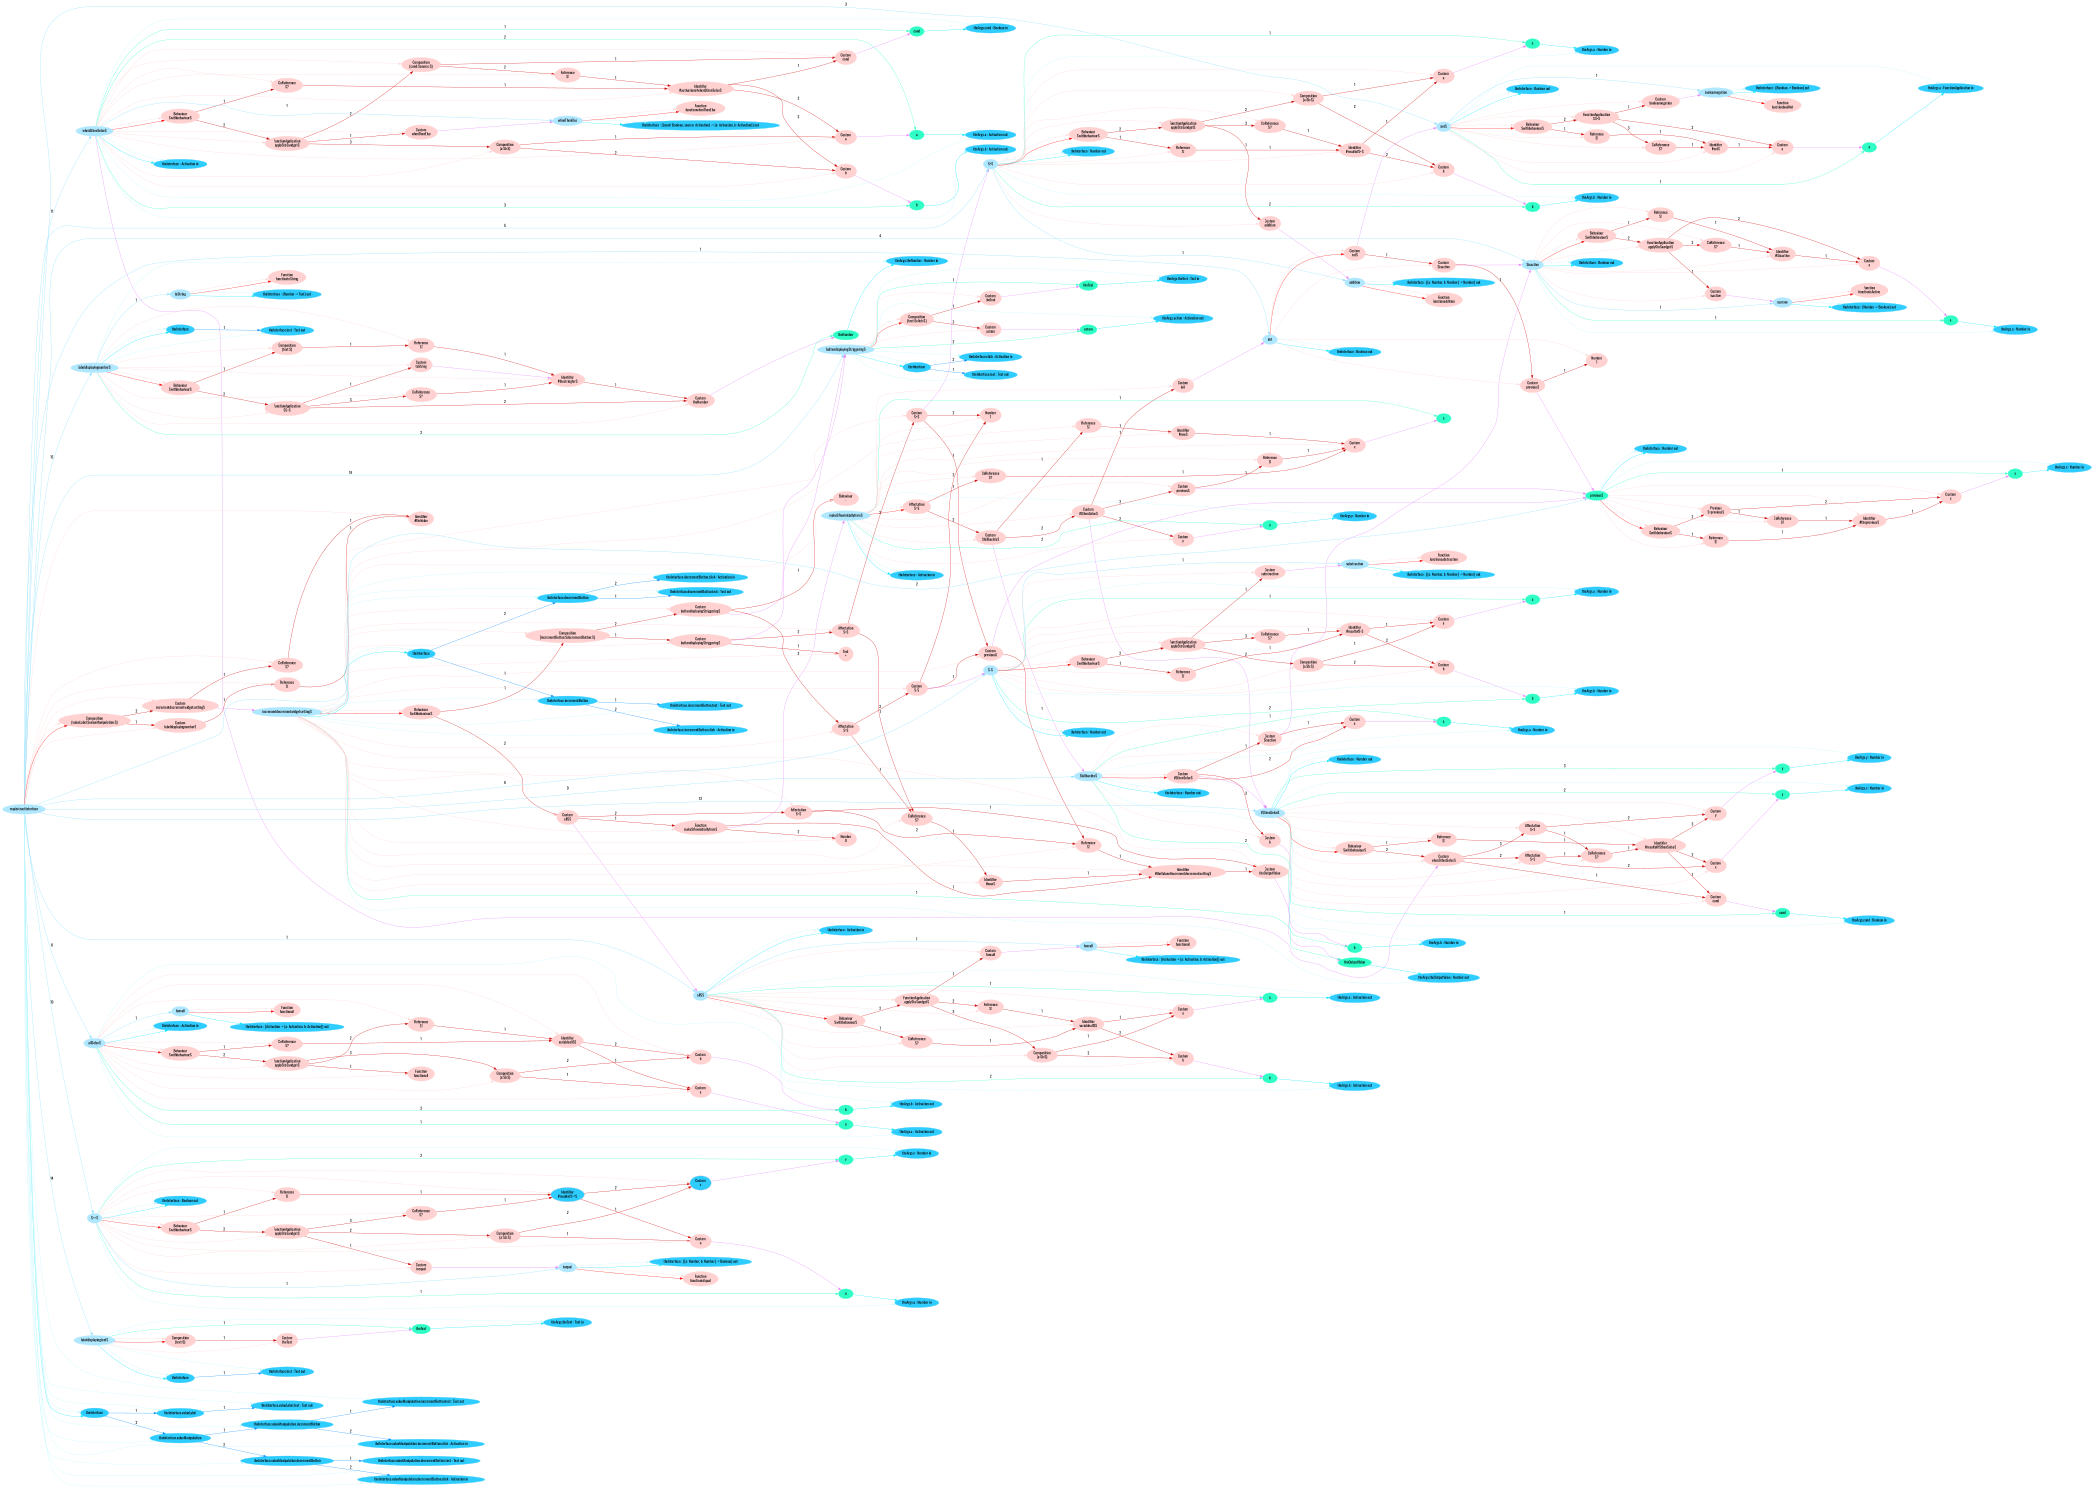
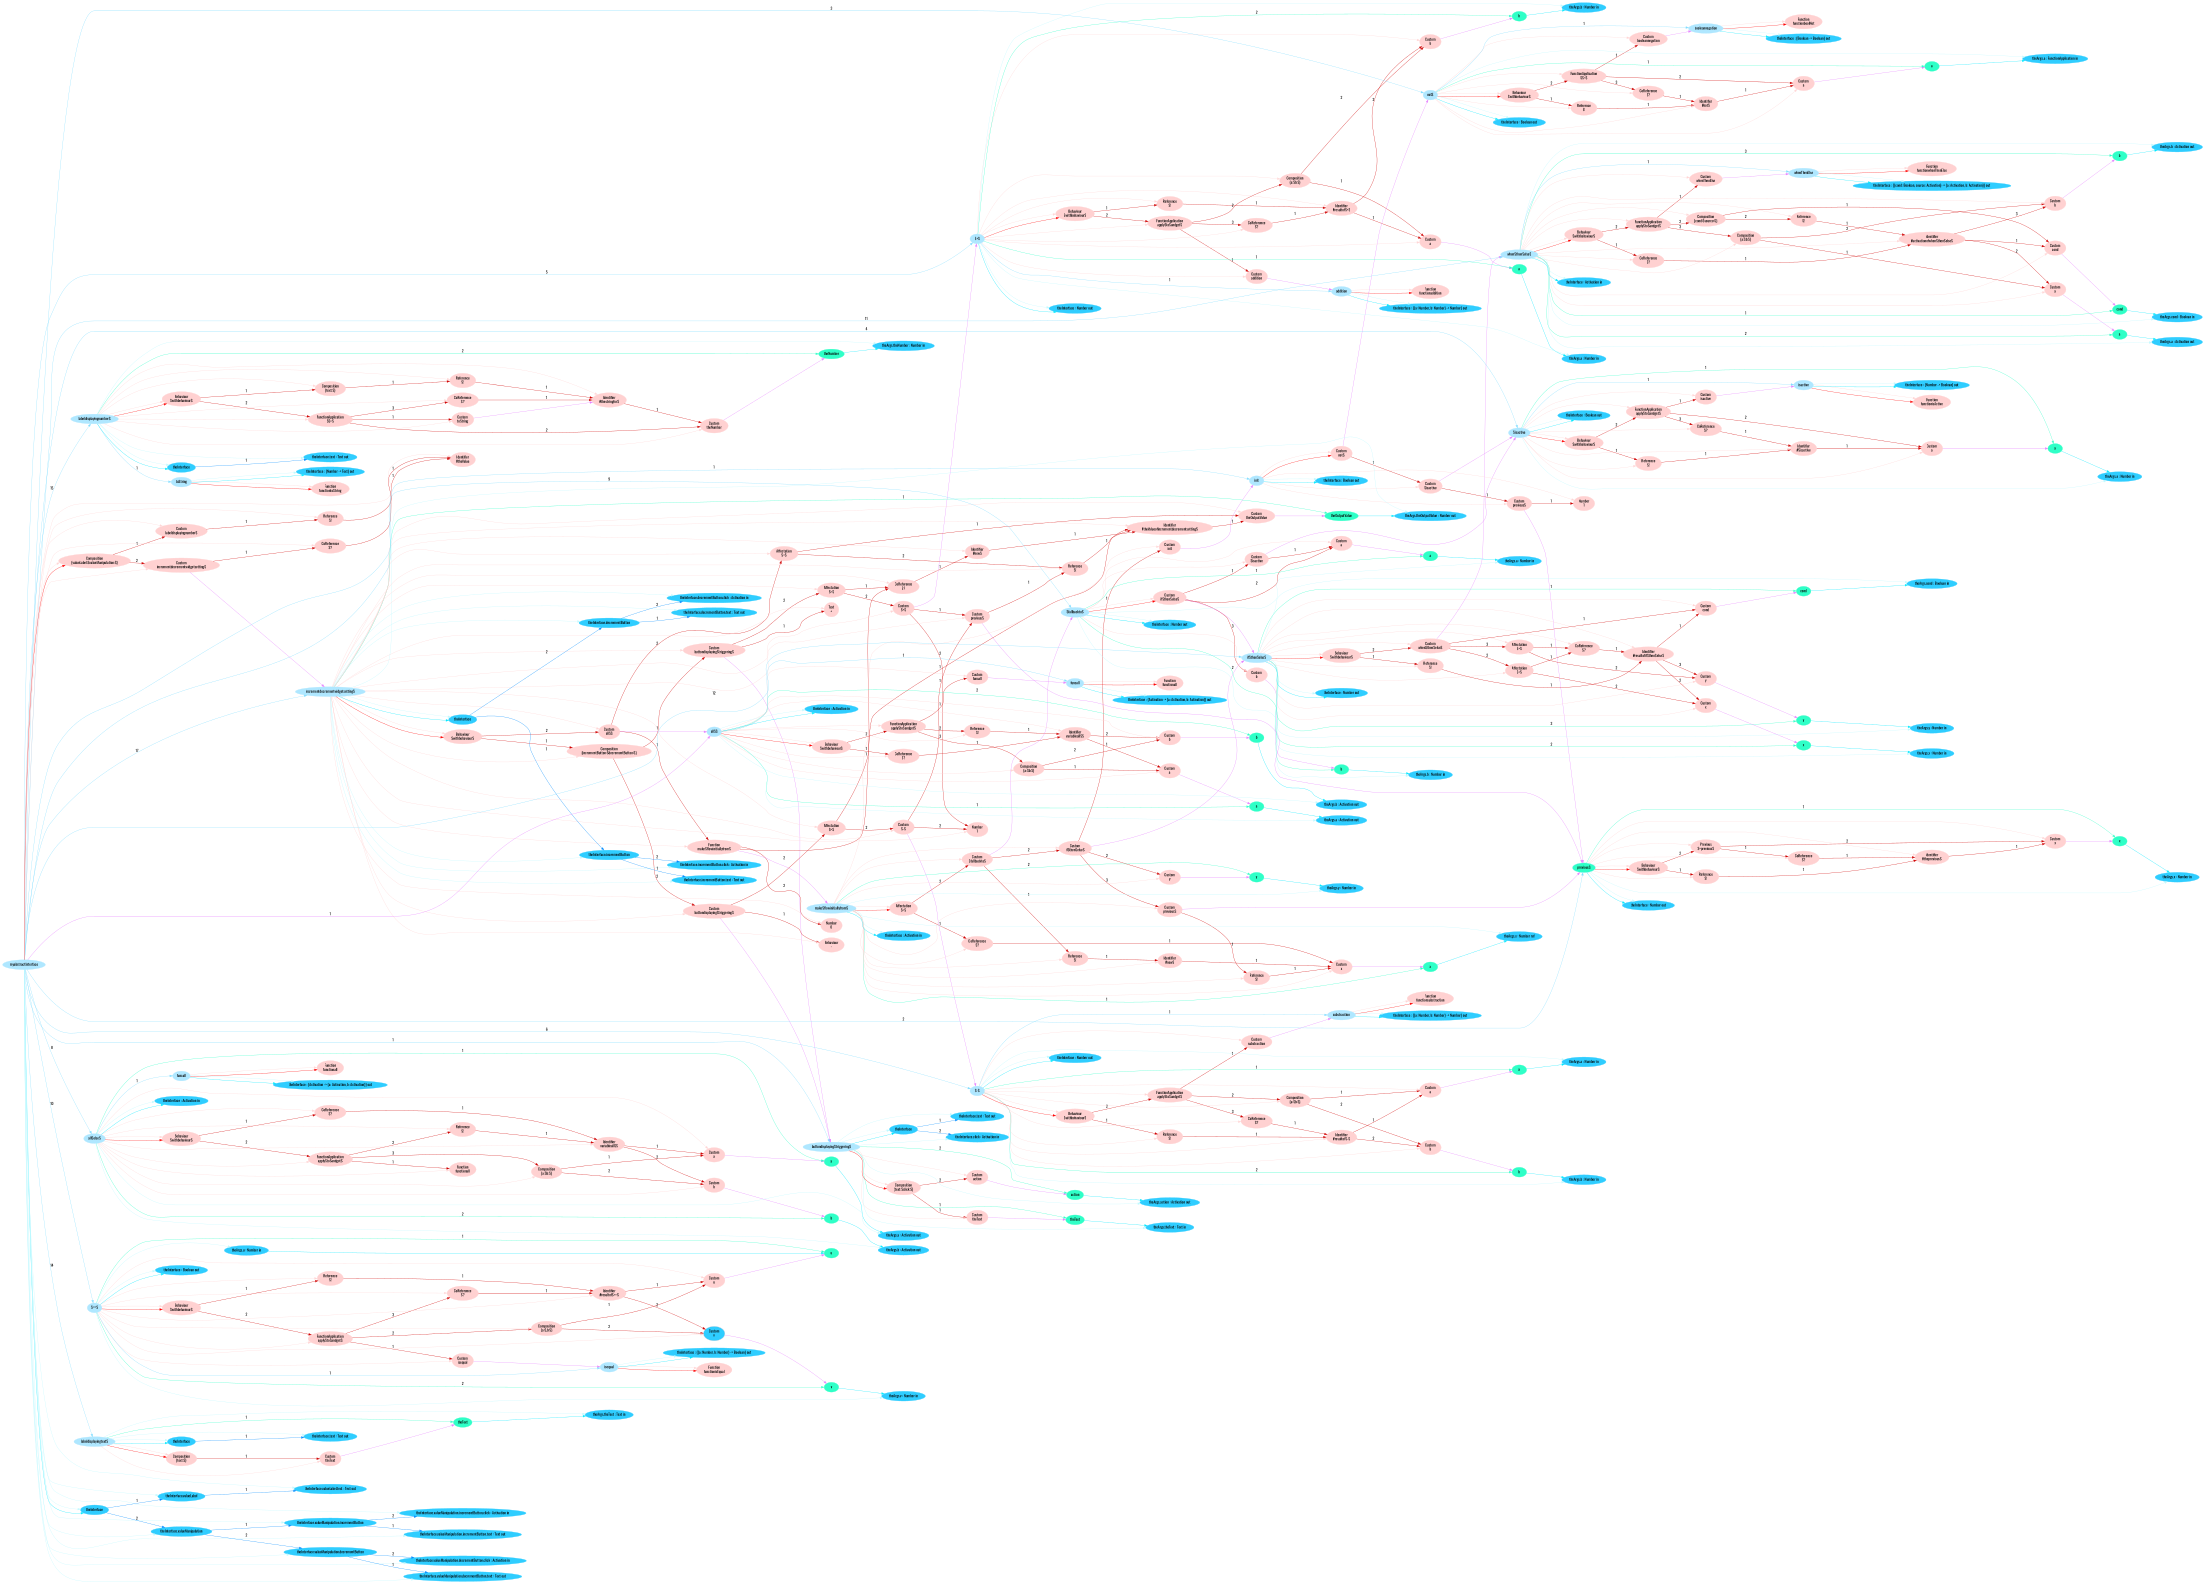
(351, 473) -> (393, 1040)
none -> (105, 773)
(489, 919) -> (1485, 463)
none -> (1519, 937)
(322, 940) -> (388, 916)
(568, 1195) -> (609, 1293)
(874, 1297) -> (545, 1253)
